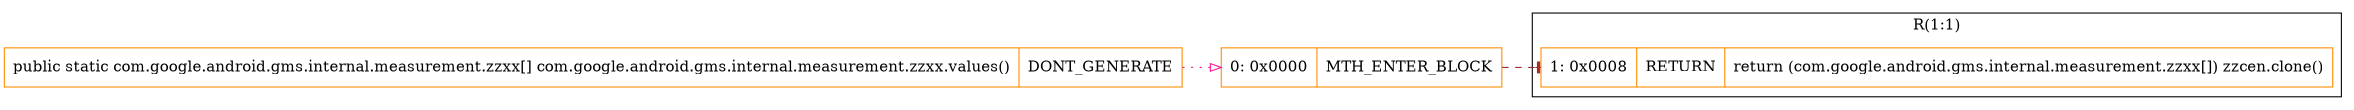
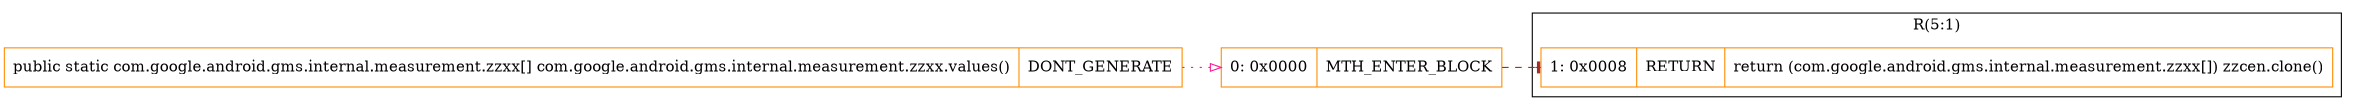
(1937, 26) -> (1937, 26)
